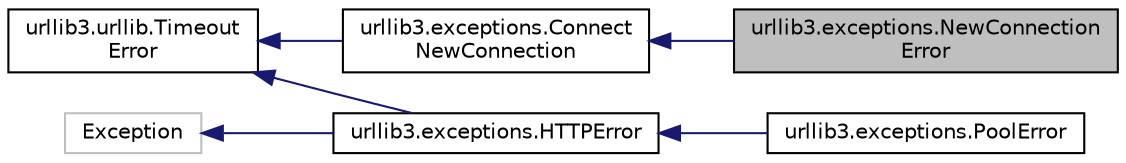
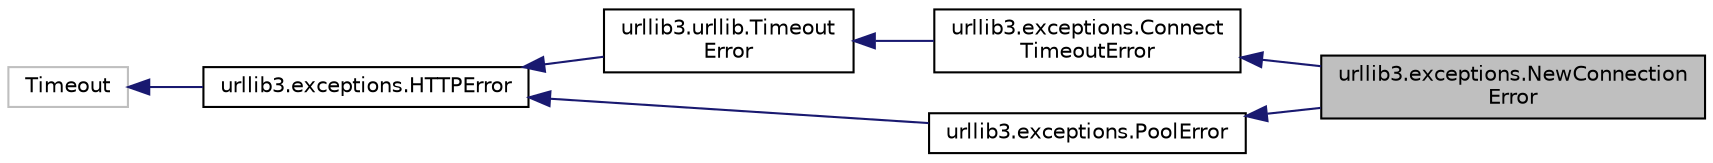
(496, 41) -> (1087, 41)
(343, 96) -> (574, 61)
none -> (1294, 111)
(133, 133) -> (68, 87)
